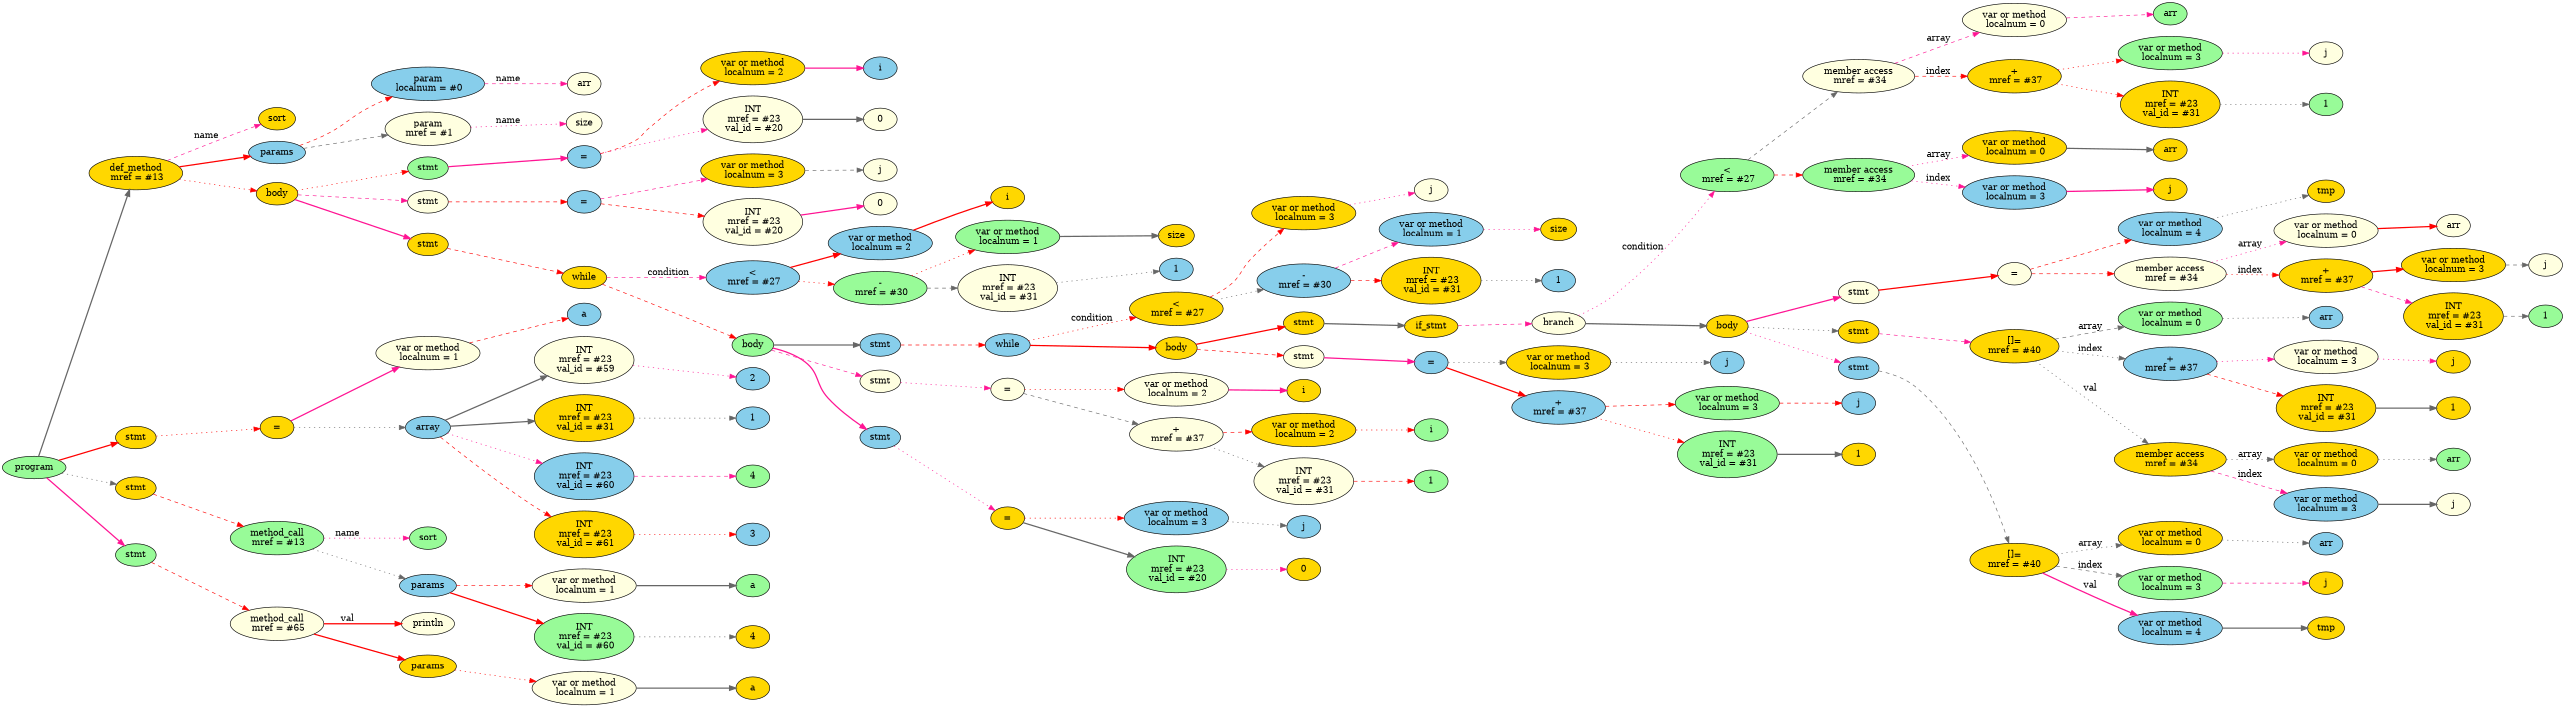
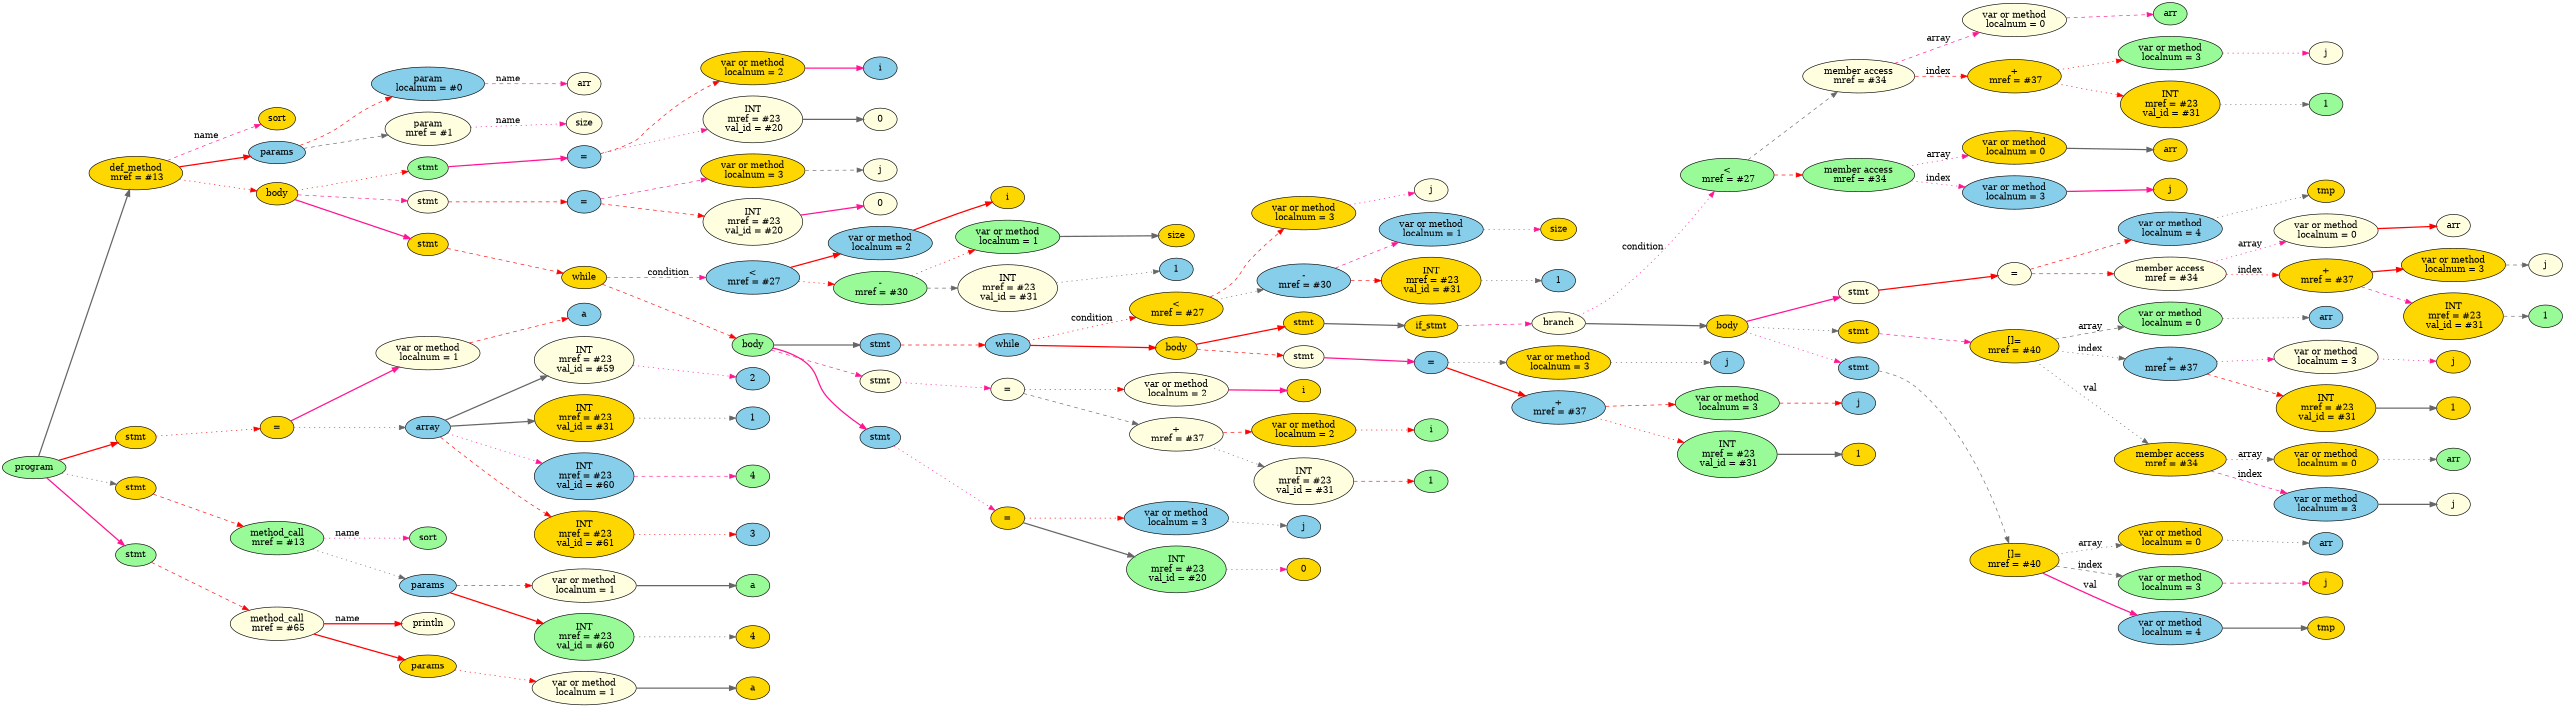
(348, 619) -> (348, 619)
